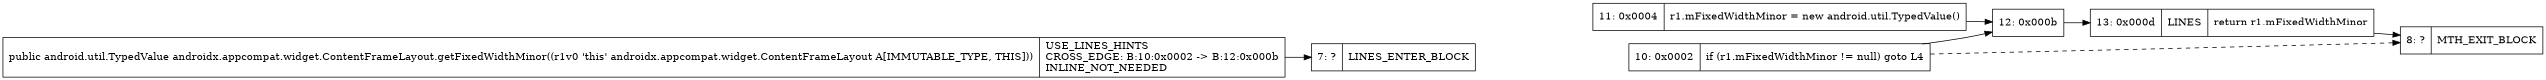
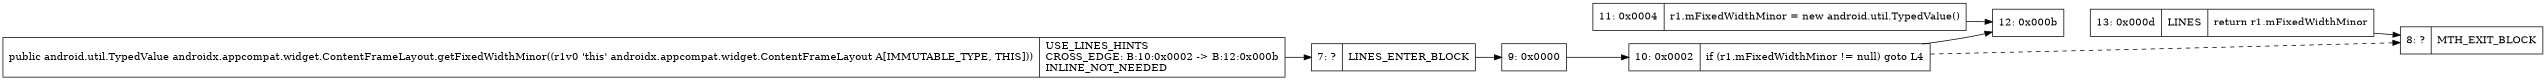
(2073, 23) -> none
none -> (1534, 57)
